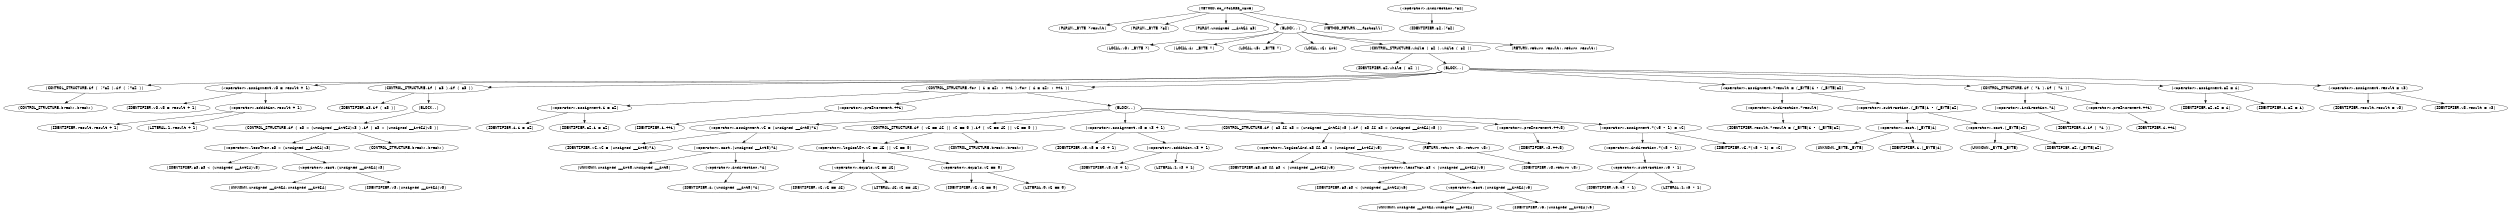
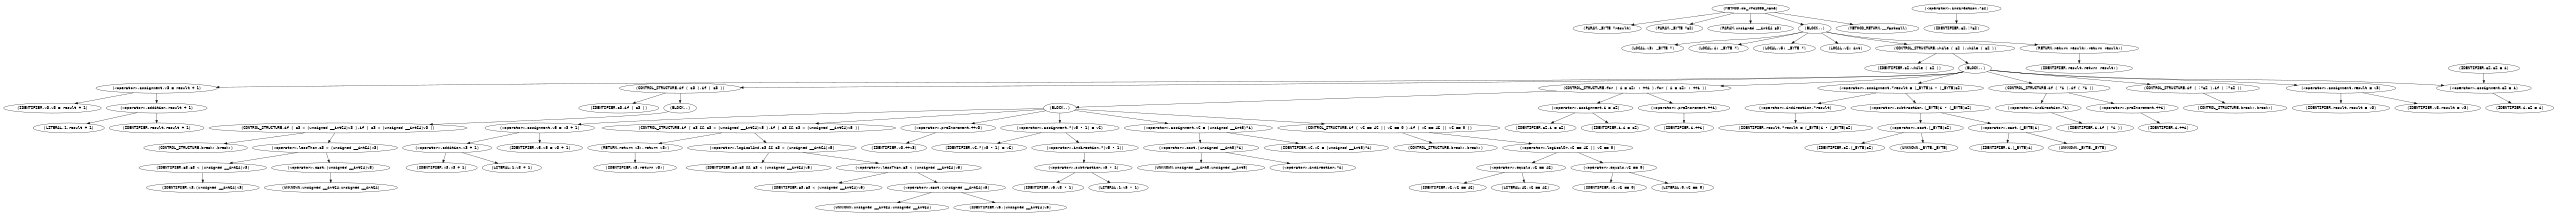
none -> (2079, 68)
(2206, 97) -> (2484, 77)
(372, 177) -> (203, 176)
(721, 188) -> none
